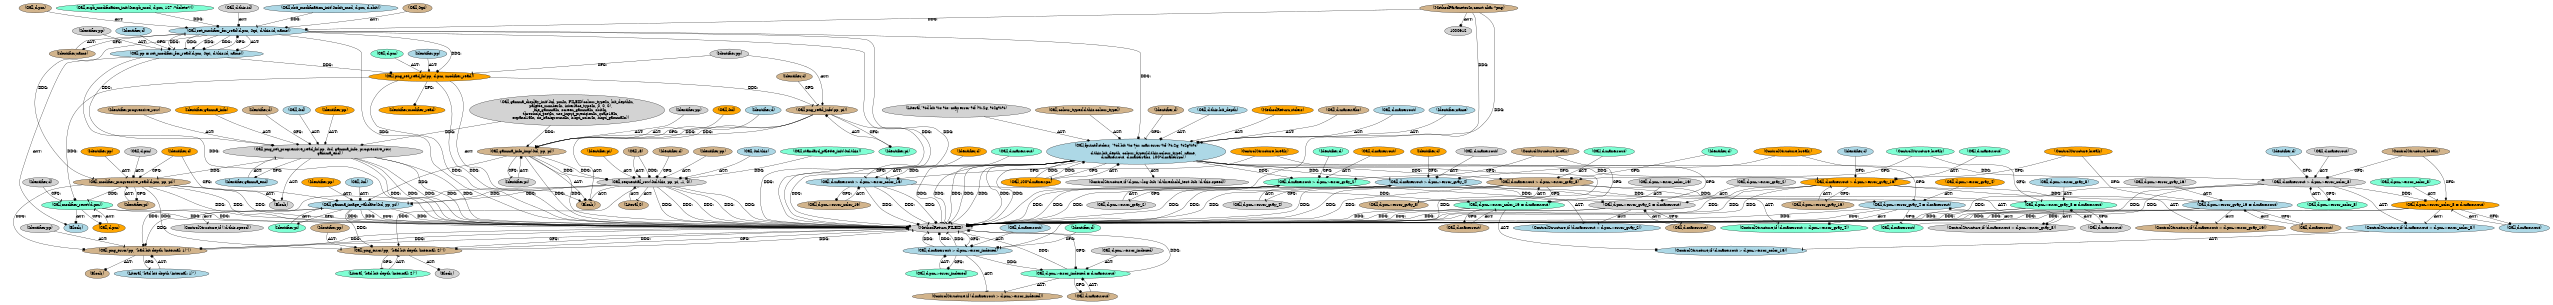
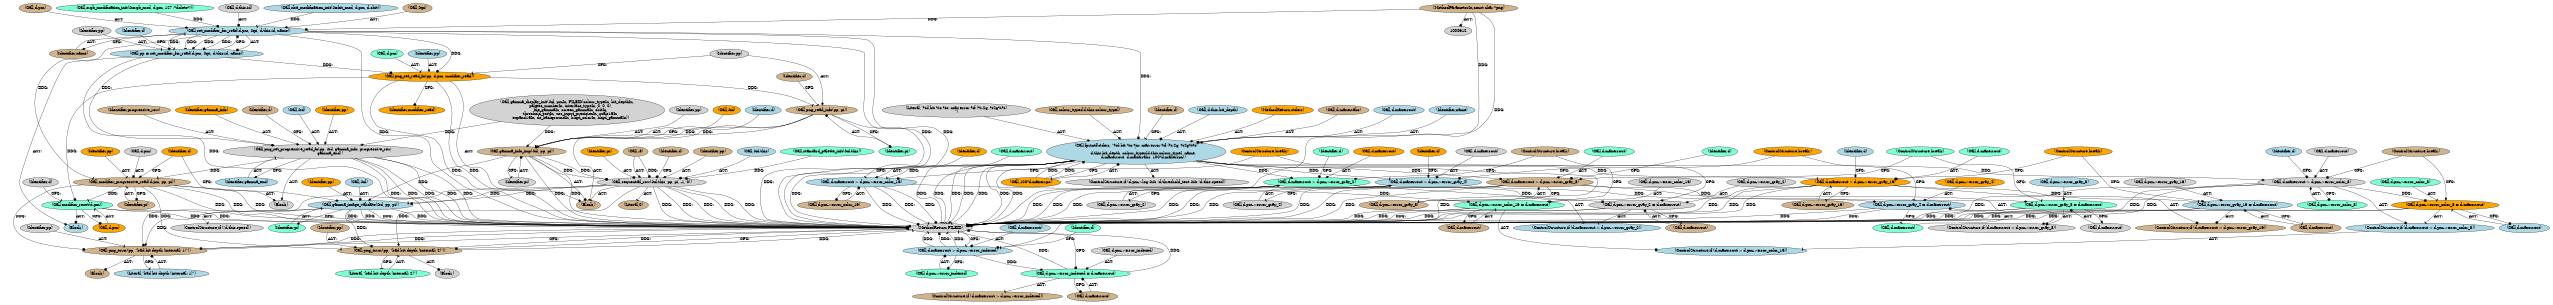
(630, 194) -> none
(2225, 216) -> (2225, 216)
(1794, 228) -> none
(981, 270) -> none
